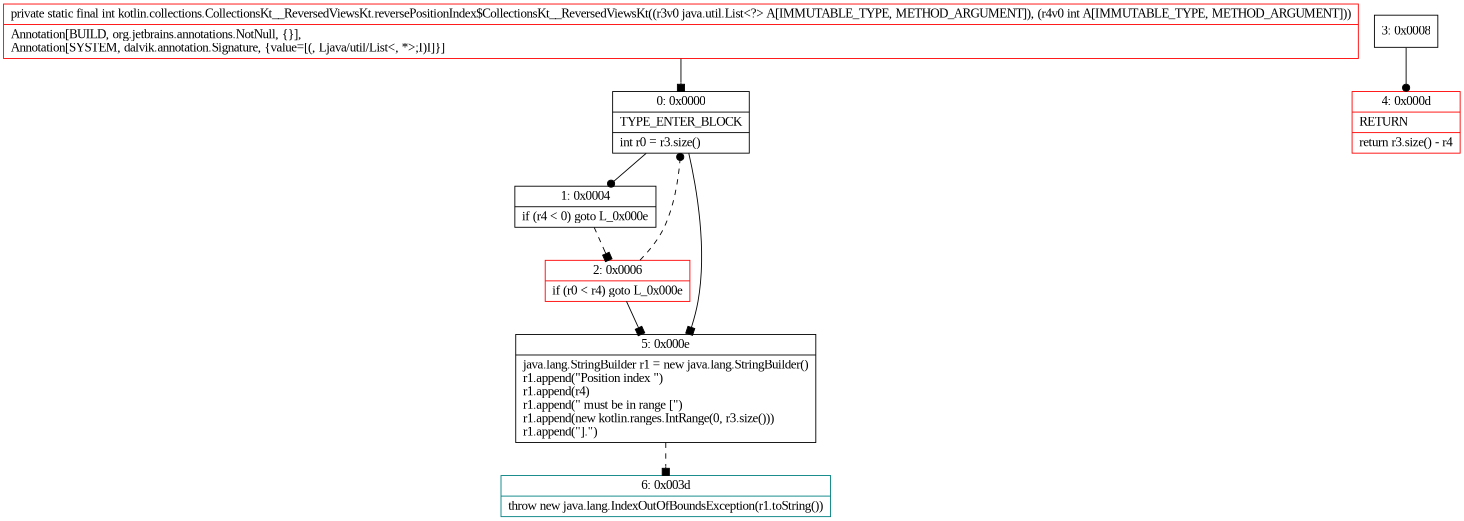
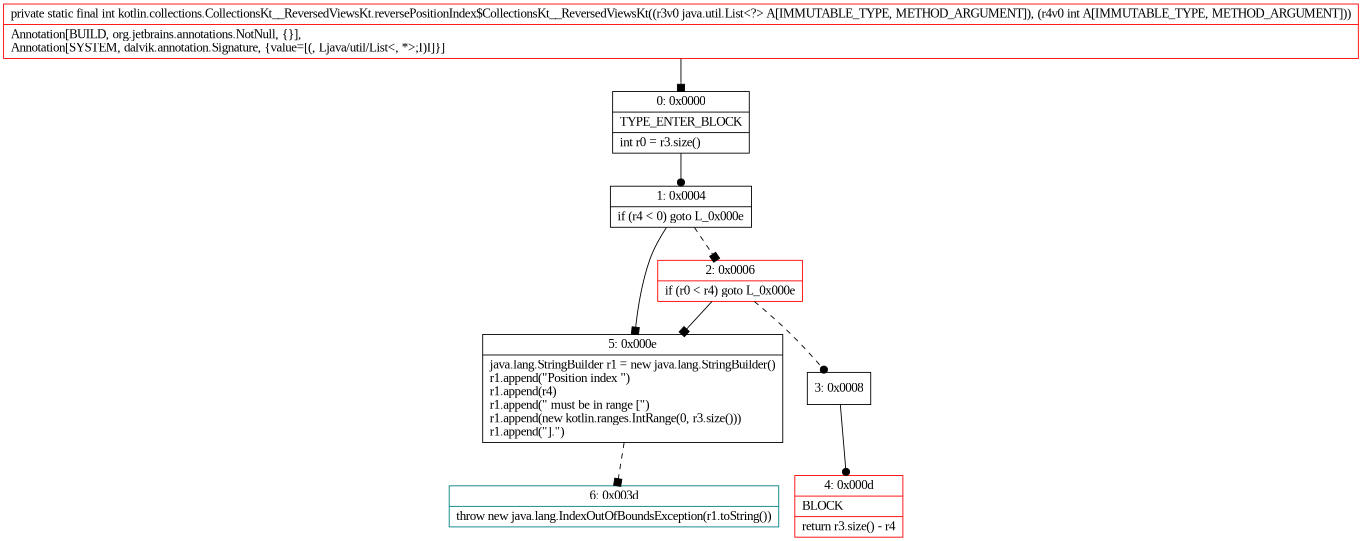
(1384, 122) -> (823, 506)
(669, 214) -> (789, 333)
(701, 239) -> (645, 274)
